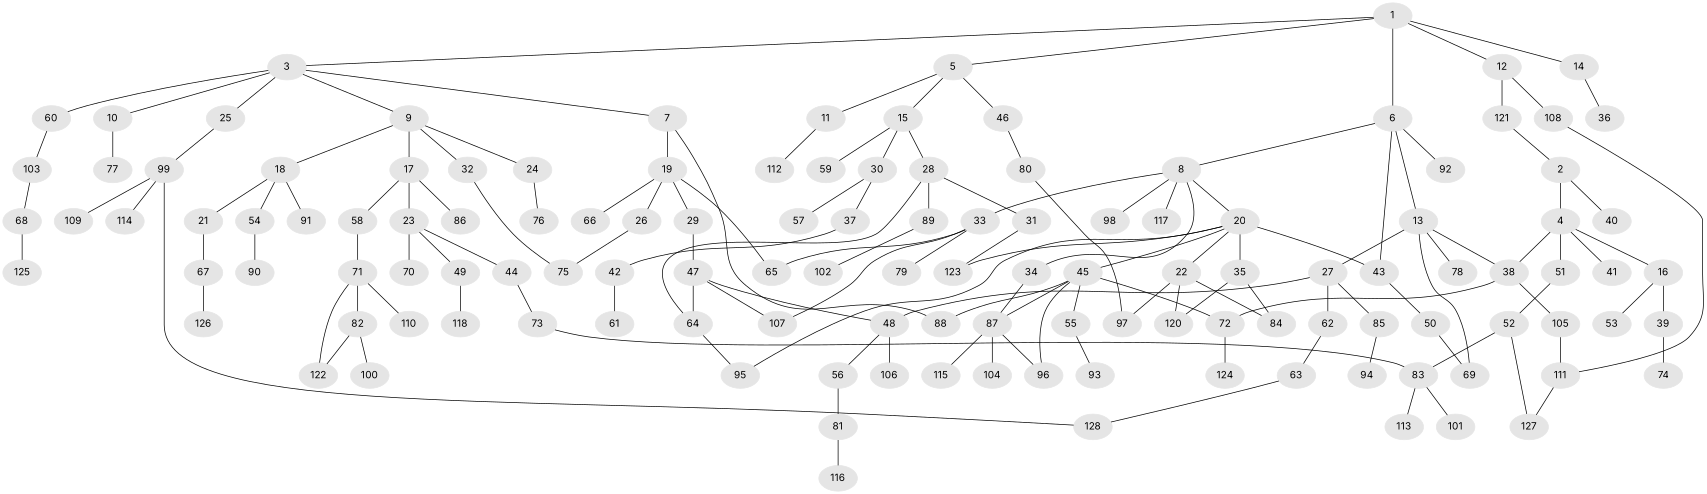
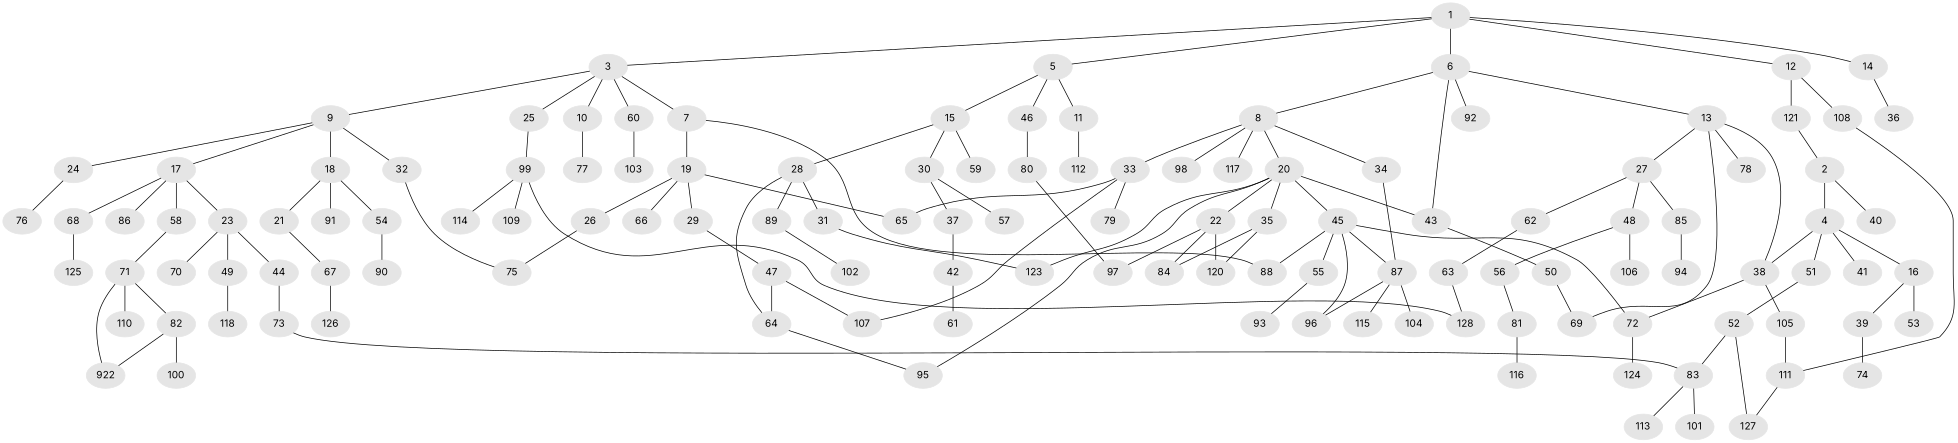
(27, 195) -> (125, 196)
(749, 293) -> none
(318, 376) -> (106, 376)
